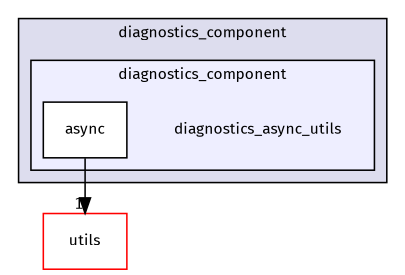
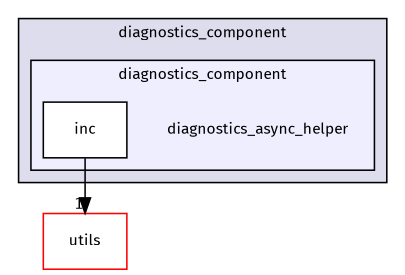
(85, 130) -> (85, 130)
(258, 130) -> (258, 130)
